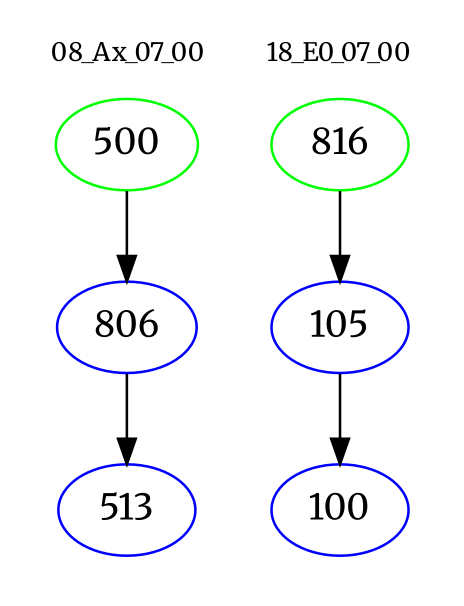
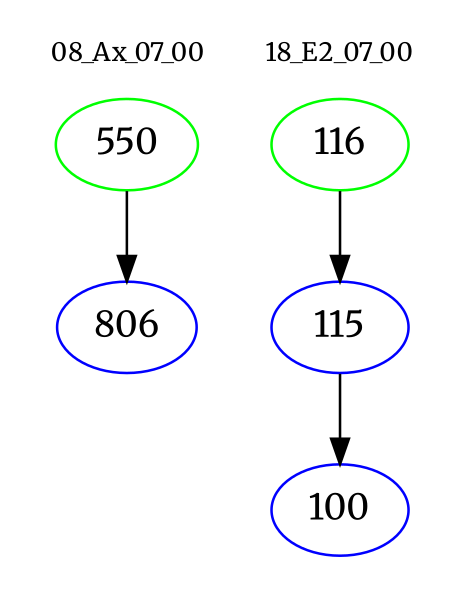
(340, 55) -> (340, 55)
(127, 145) -> (127, 145)
(340, 145) -> (340, 145)
(340, 327) -> (340, 327)
(127, 510) -> none
